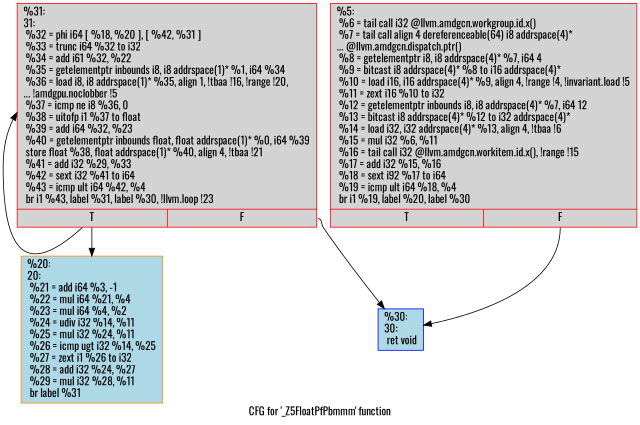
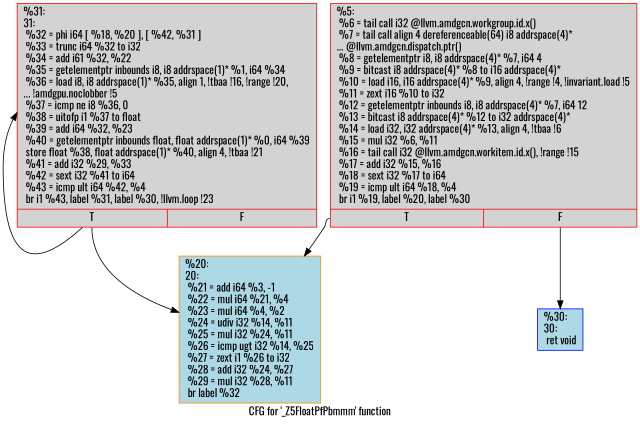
(391, 176) -> (391, 176)
none -> (320, 234)
(347, 261) -> none
(54, 394) -> (213, 394)
